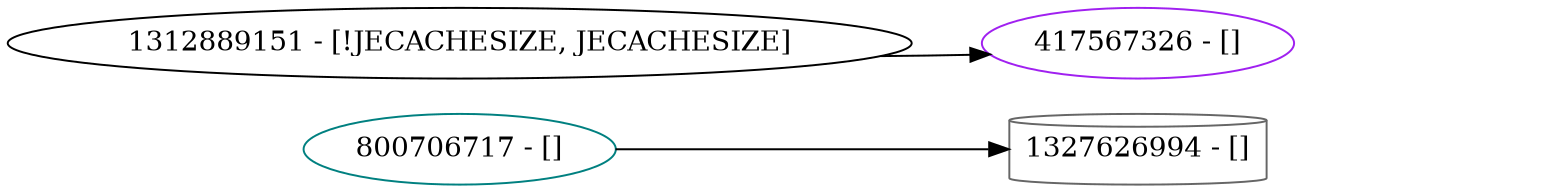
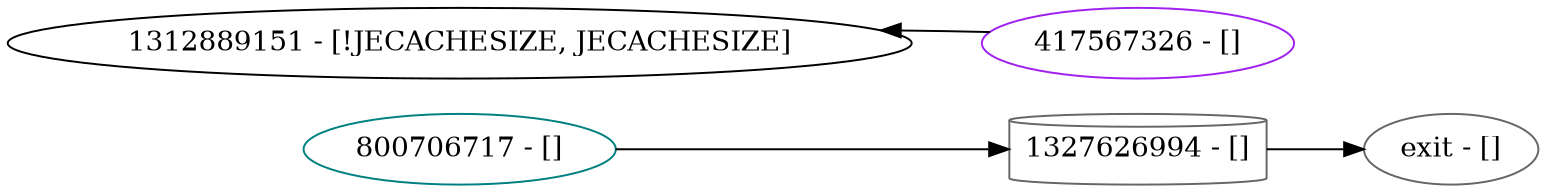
(926, 56) -> (945, 31)
none -> (1451, 149)
